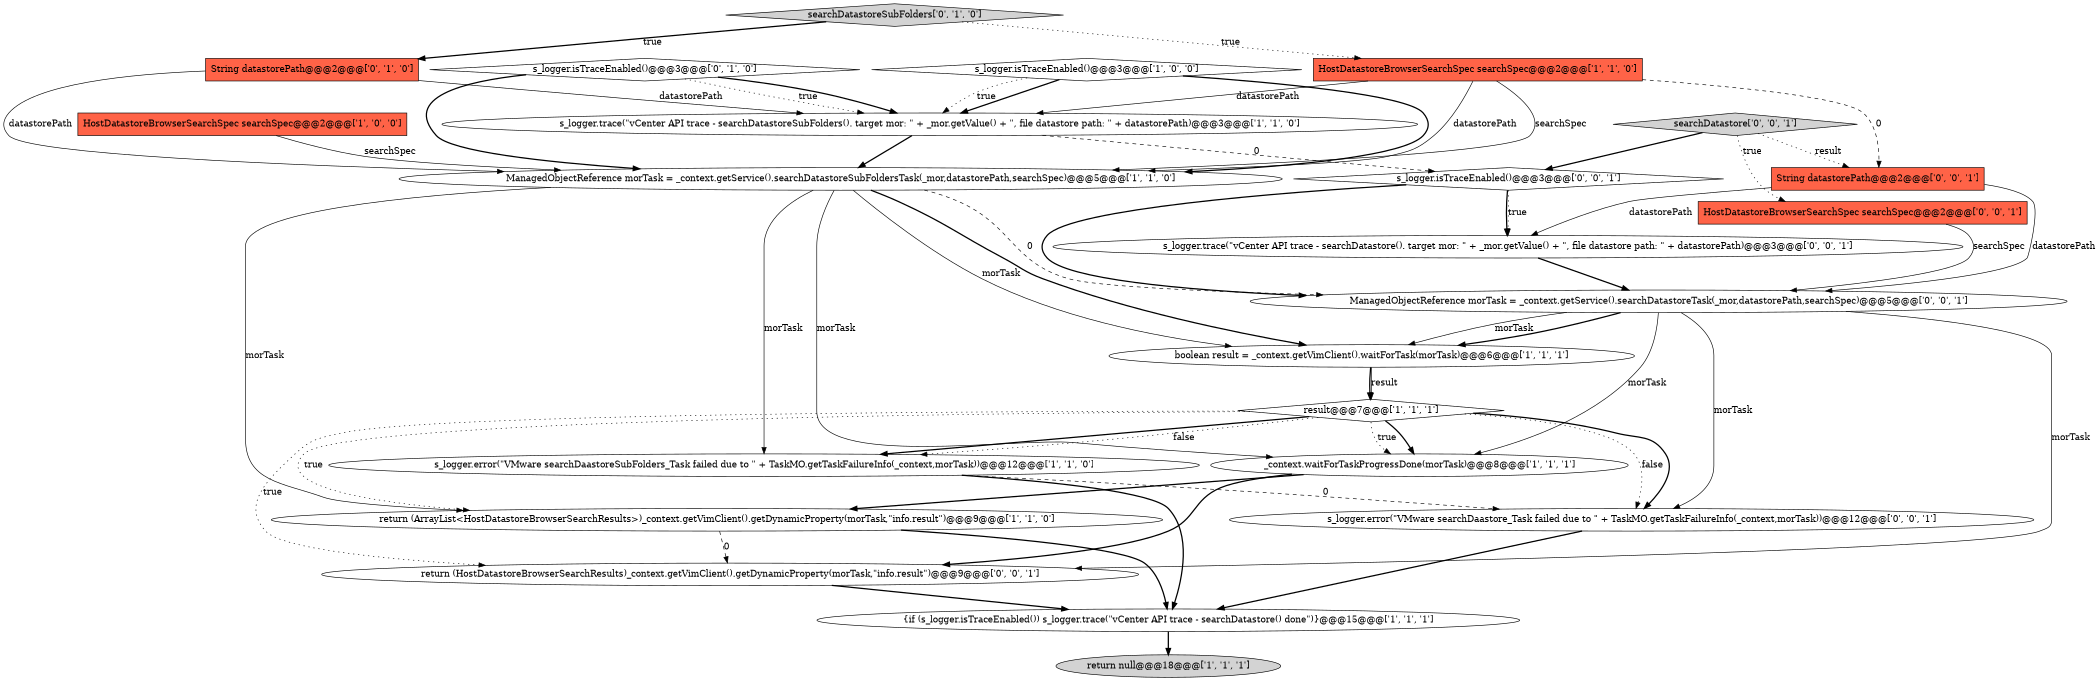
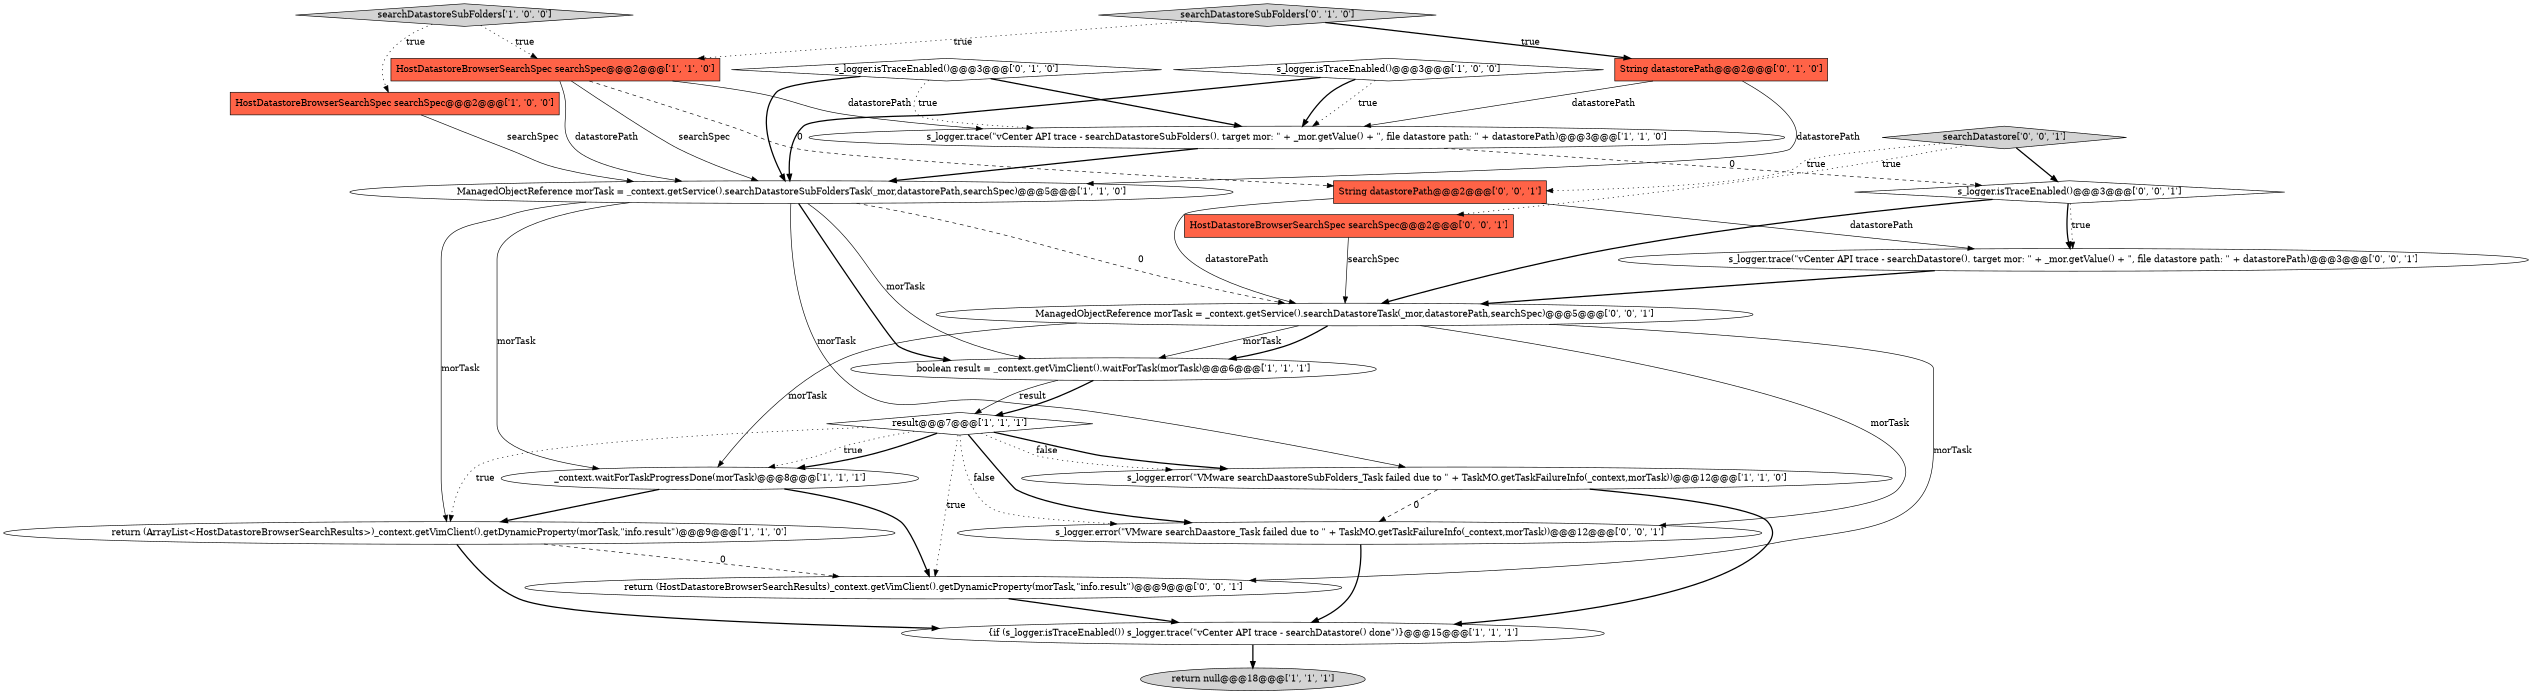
none -> (464, 15)
(1828, 152) -> (1816, 165)
